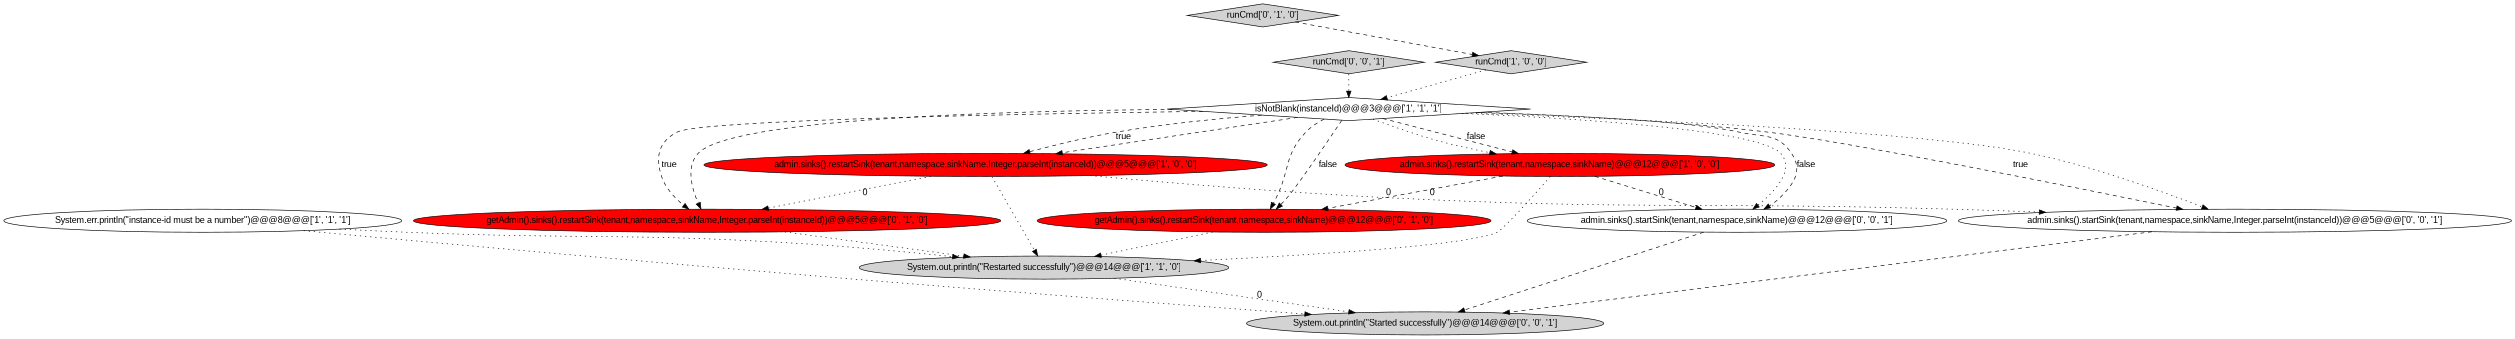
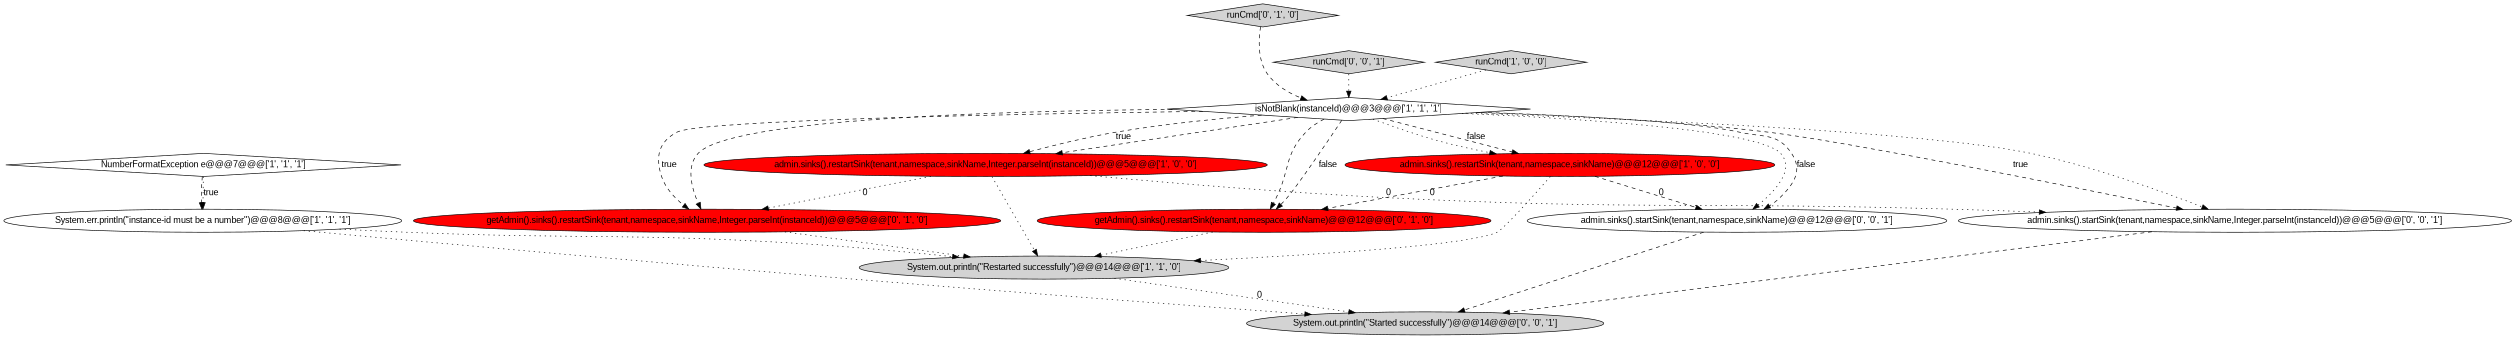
(1384, 38) -> (1266, 71)
none -> (203, 165)
